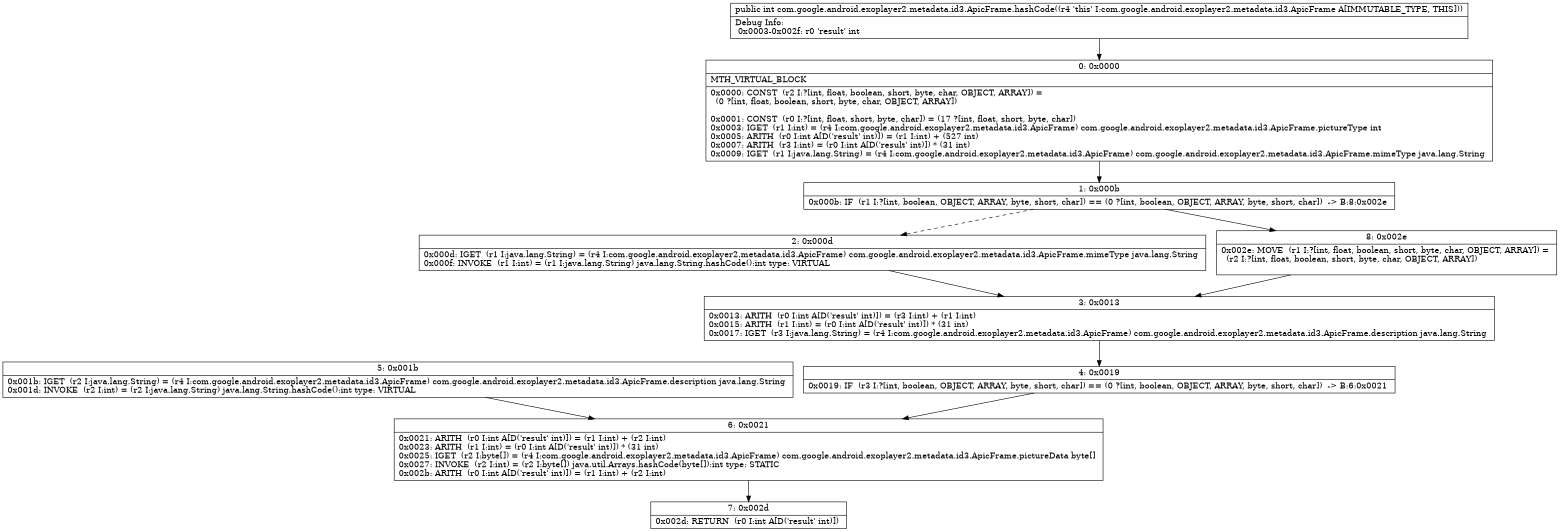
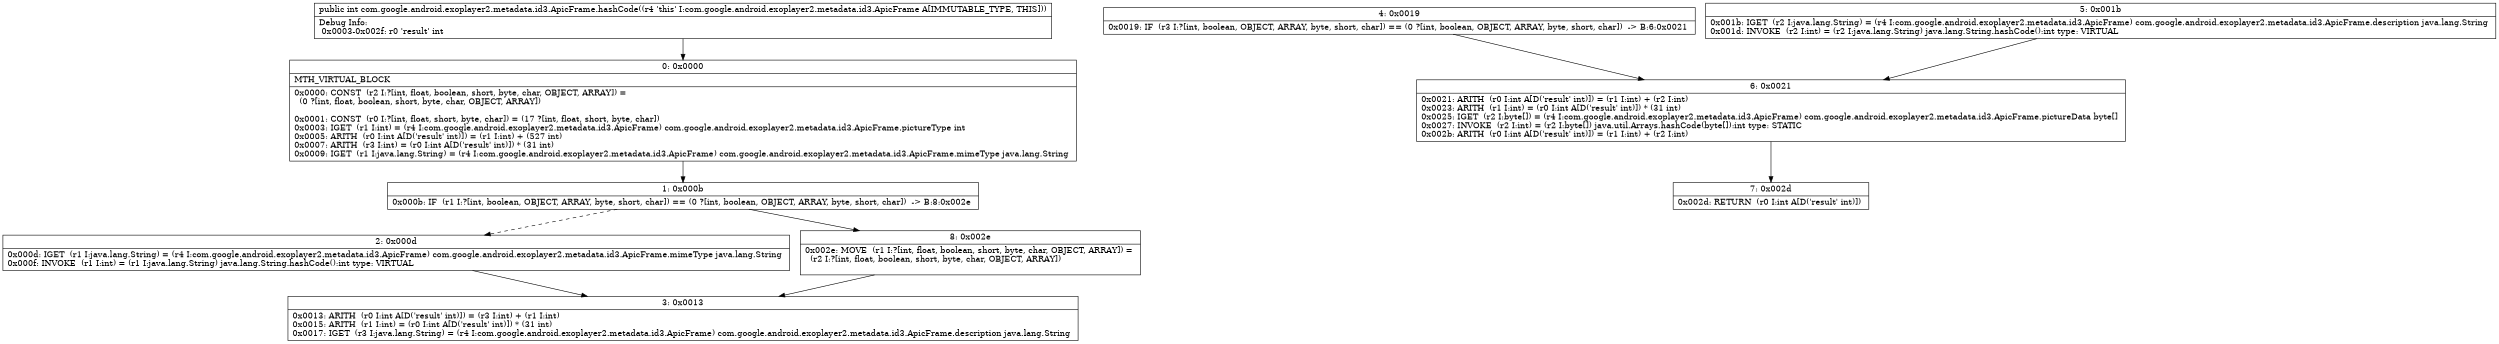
(1099, 350) -> none
